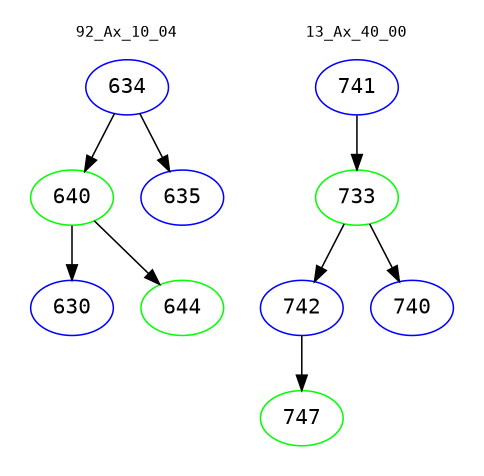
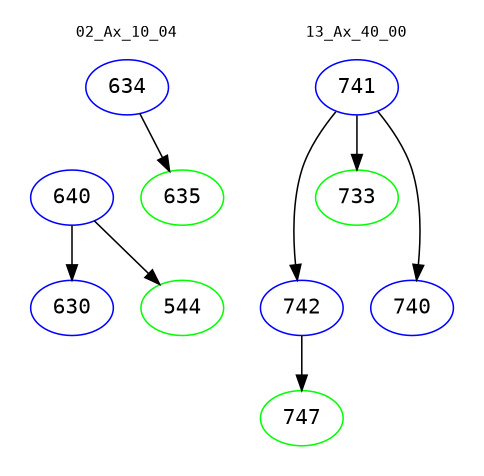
(127, 33) -> (127, 33)
(103, 136) -> none
(72, 198) -> (72, 198)
(182, 198) -> (182, 198)
(333, 246) -> (298, 183)
(381, 246) -> (415, 183)
(182, 308) -> (182, 308)
